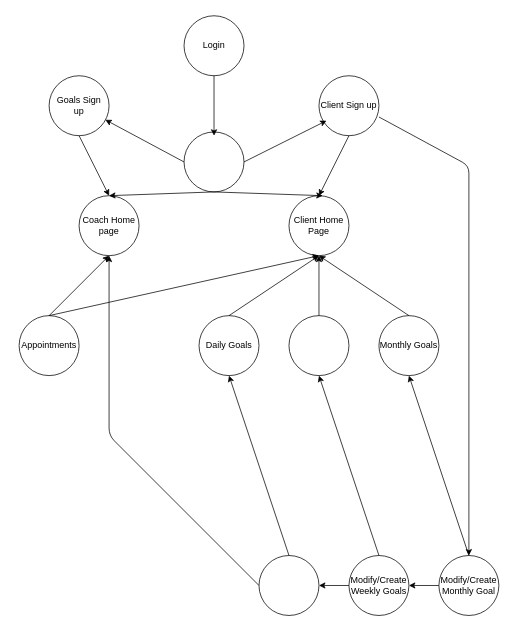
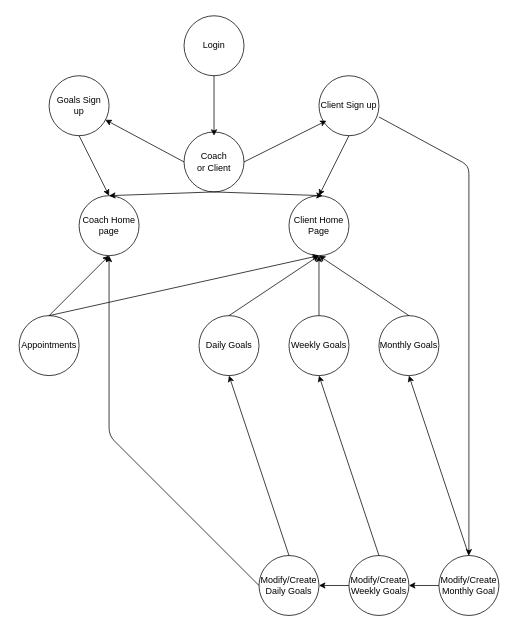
none -> (214, 162)
none -> (319, 345)
none -> (289, 585)
